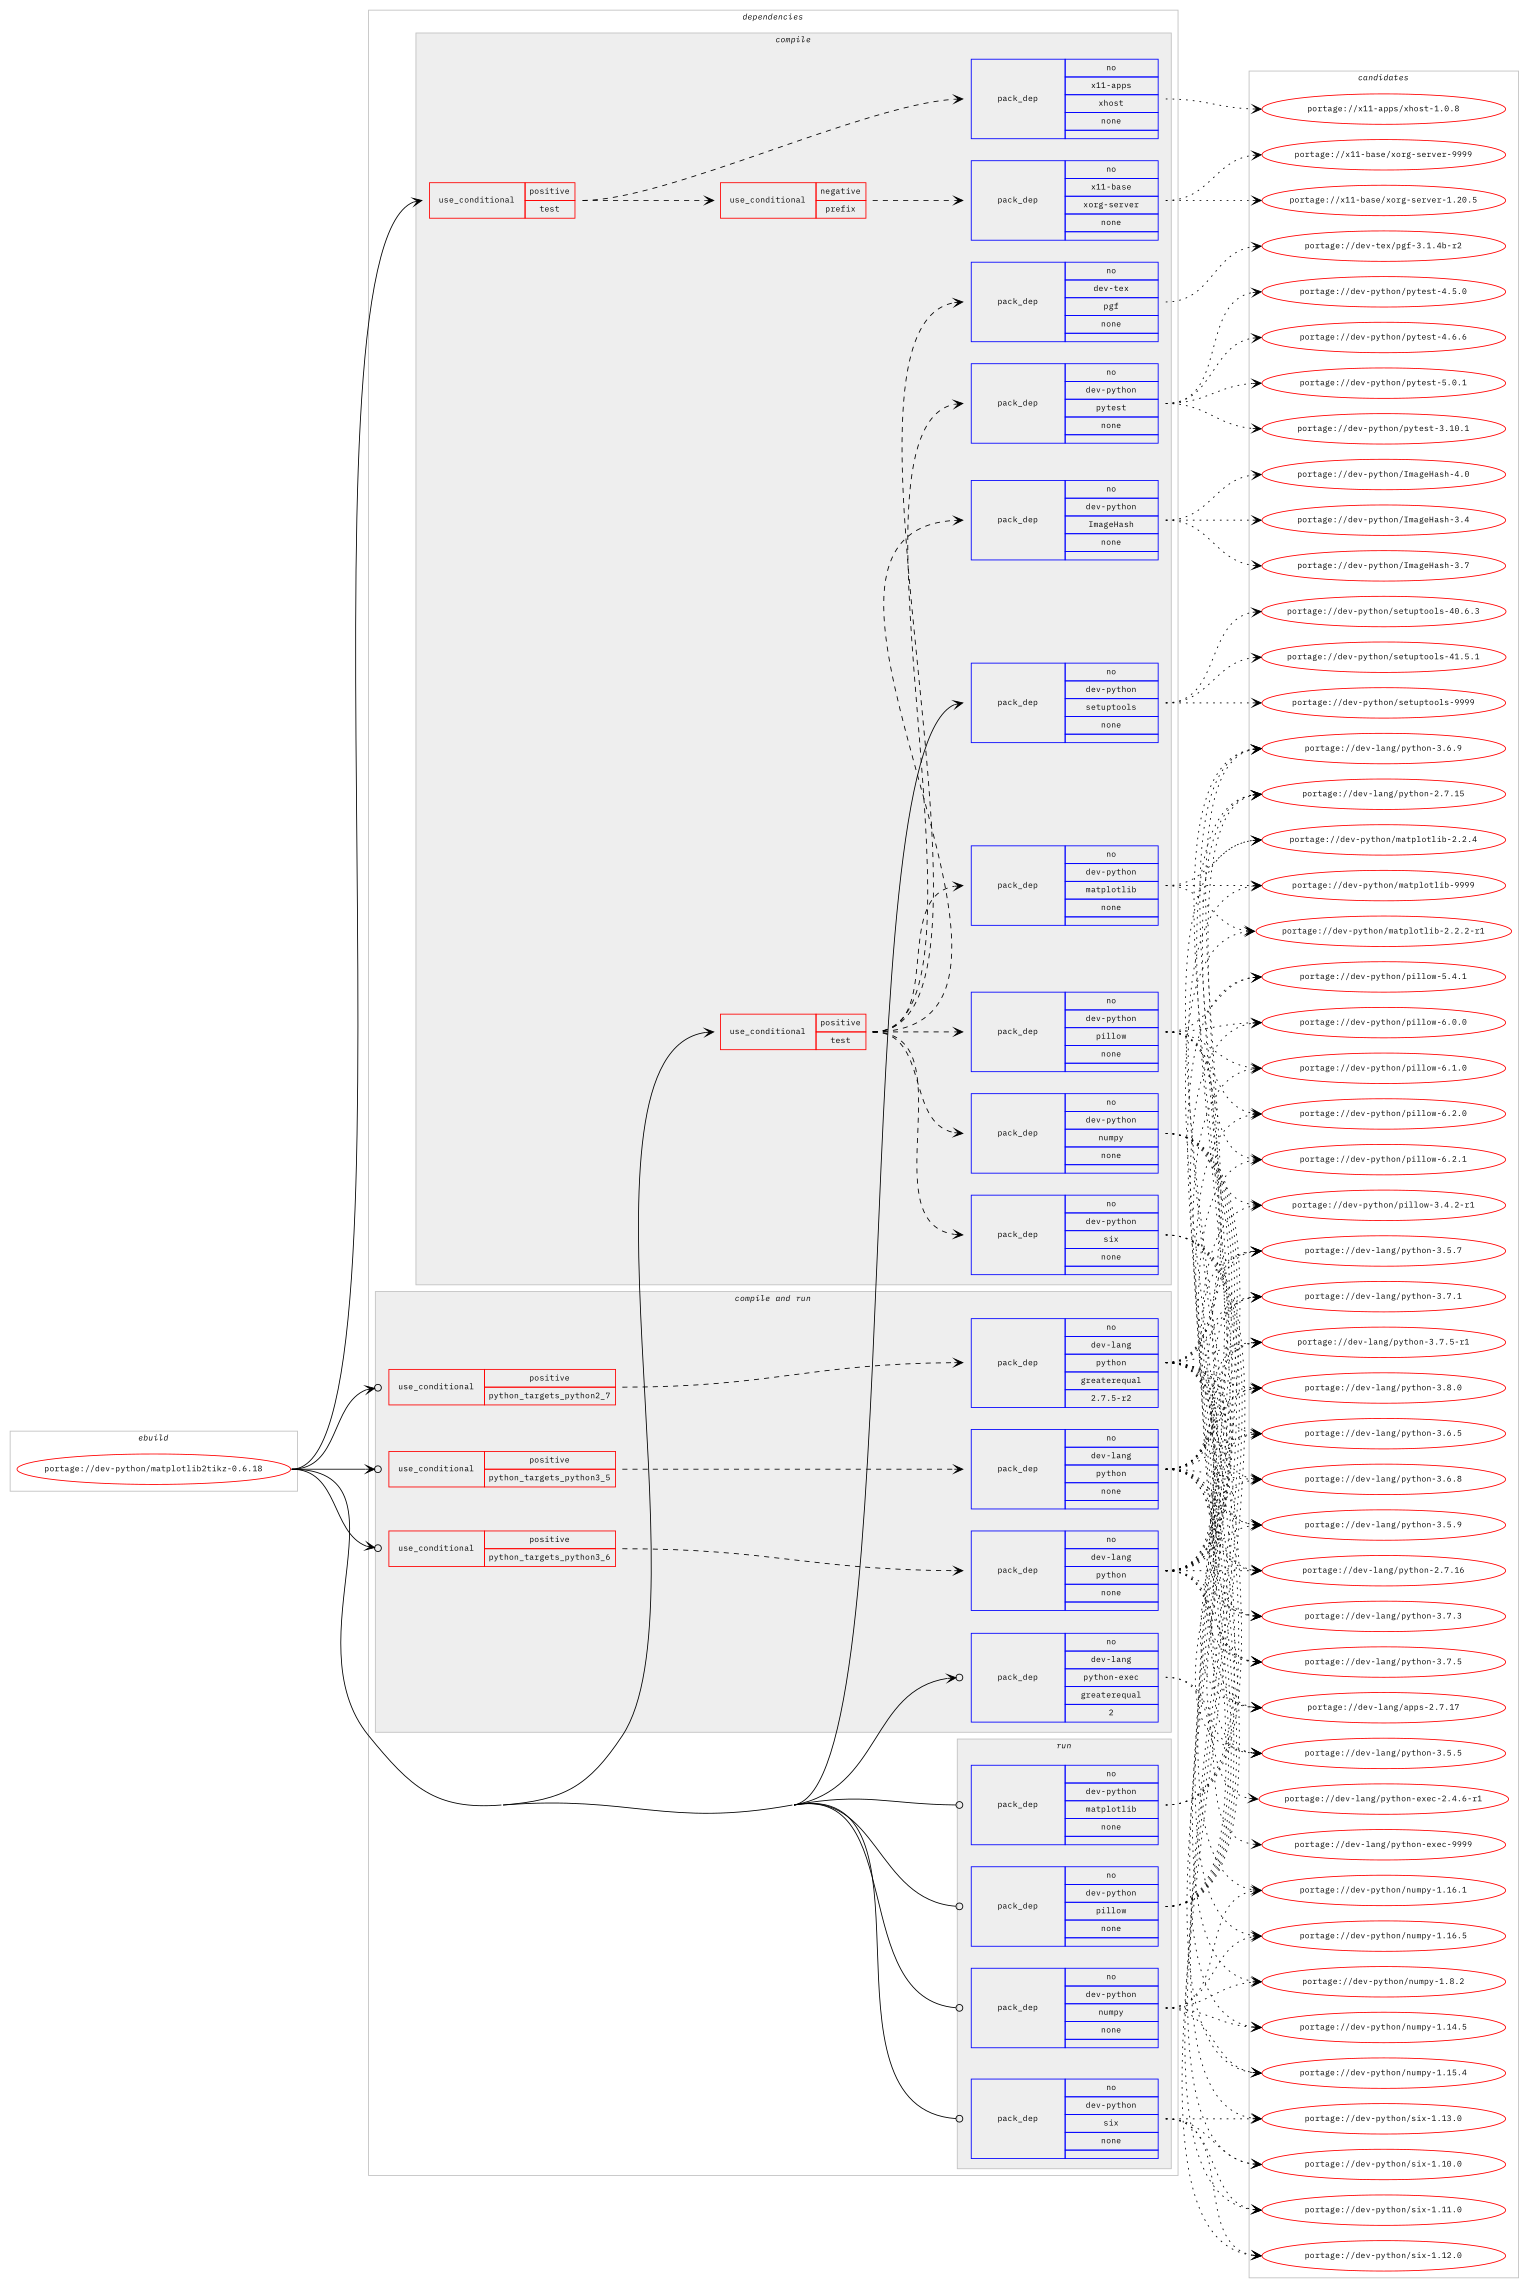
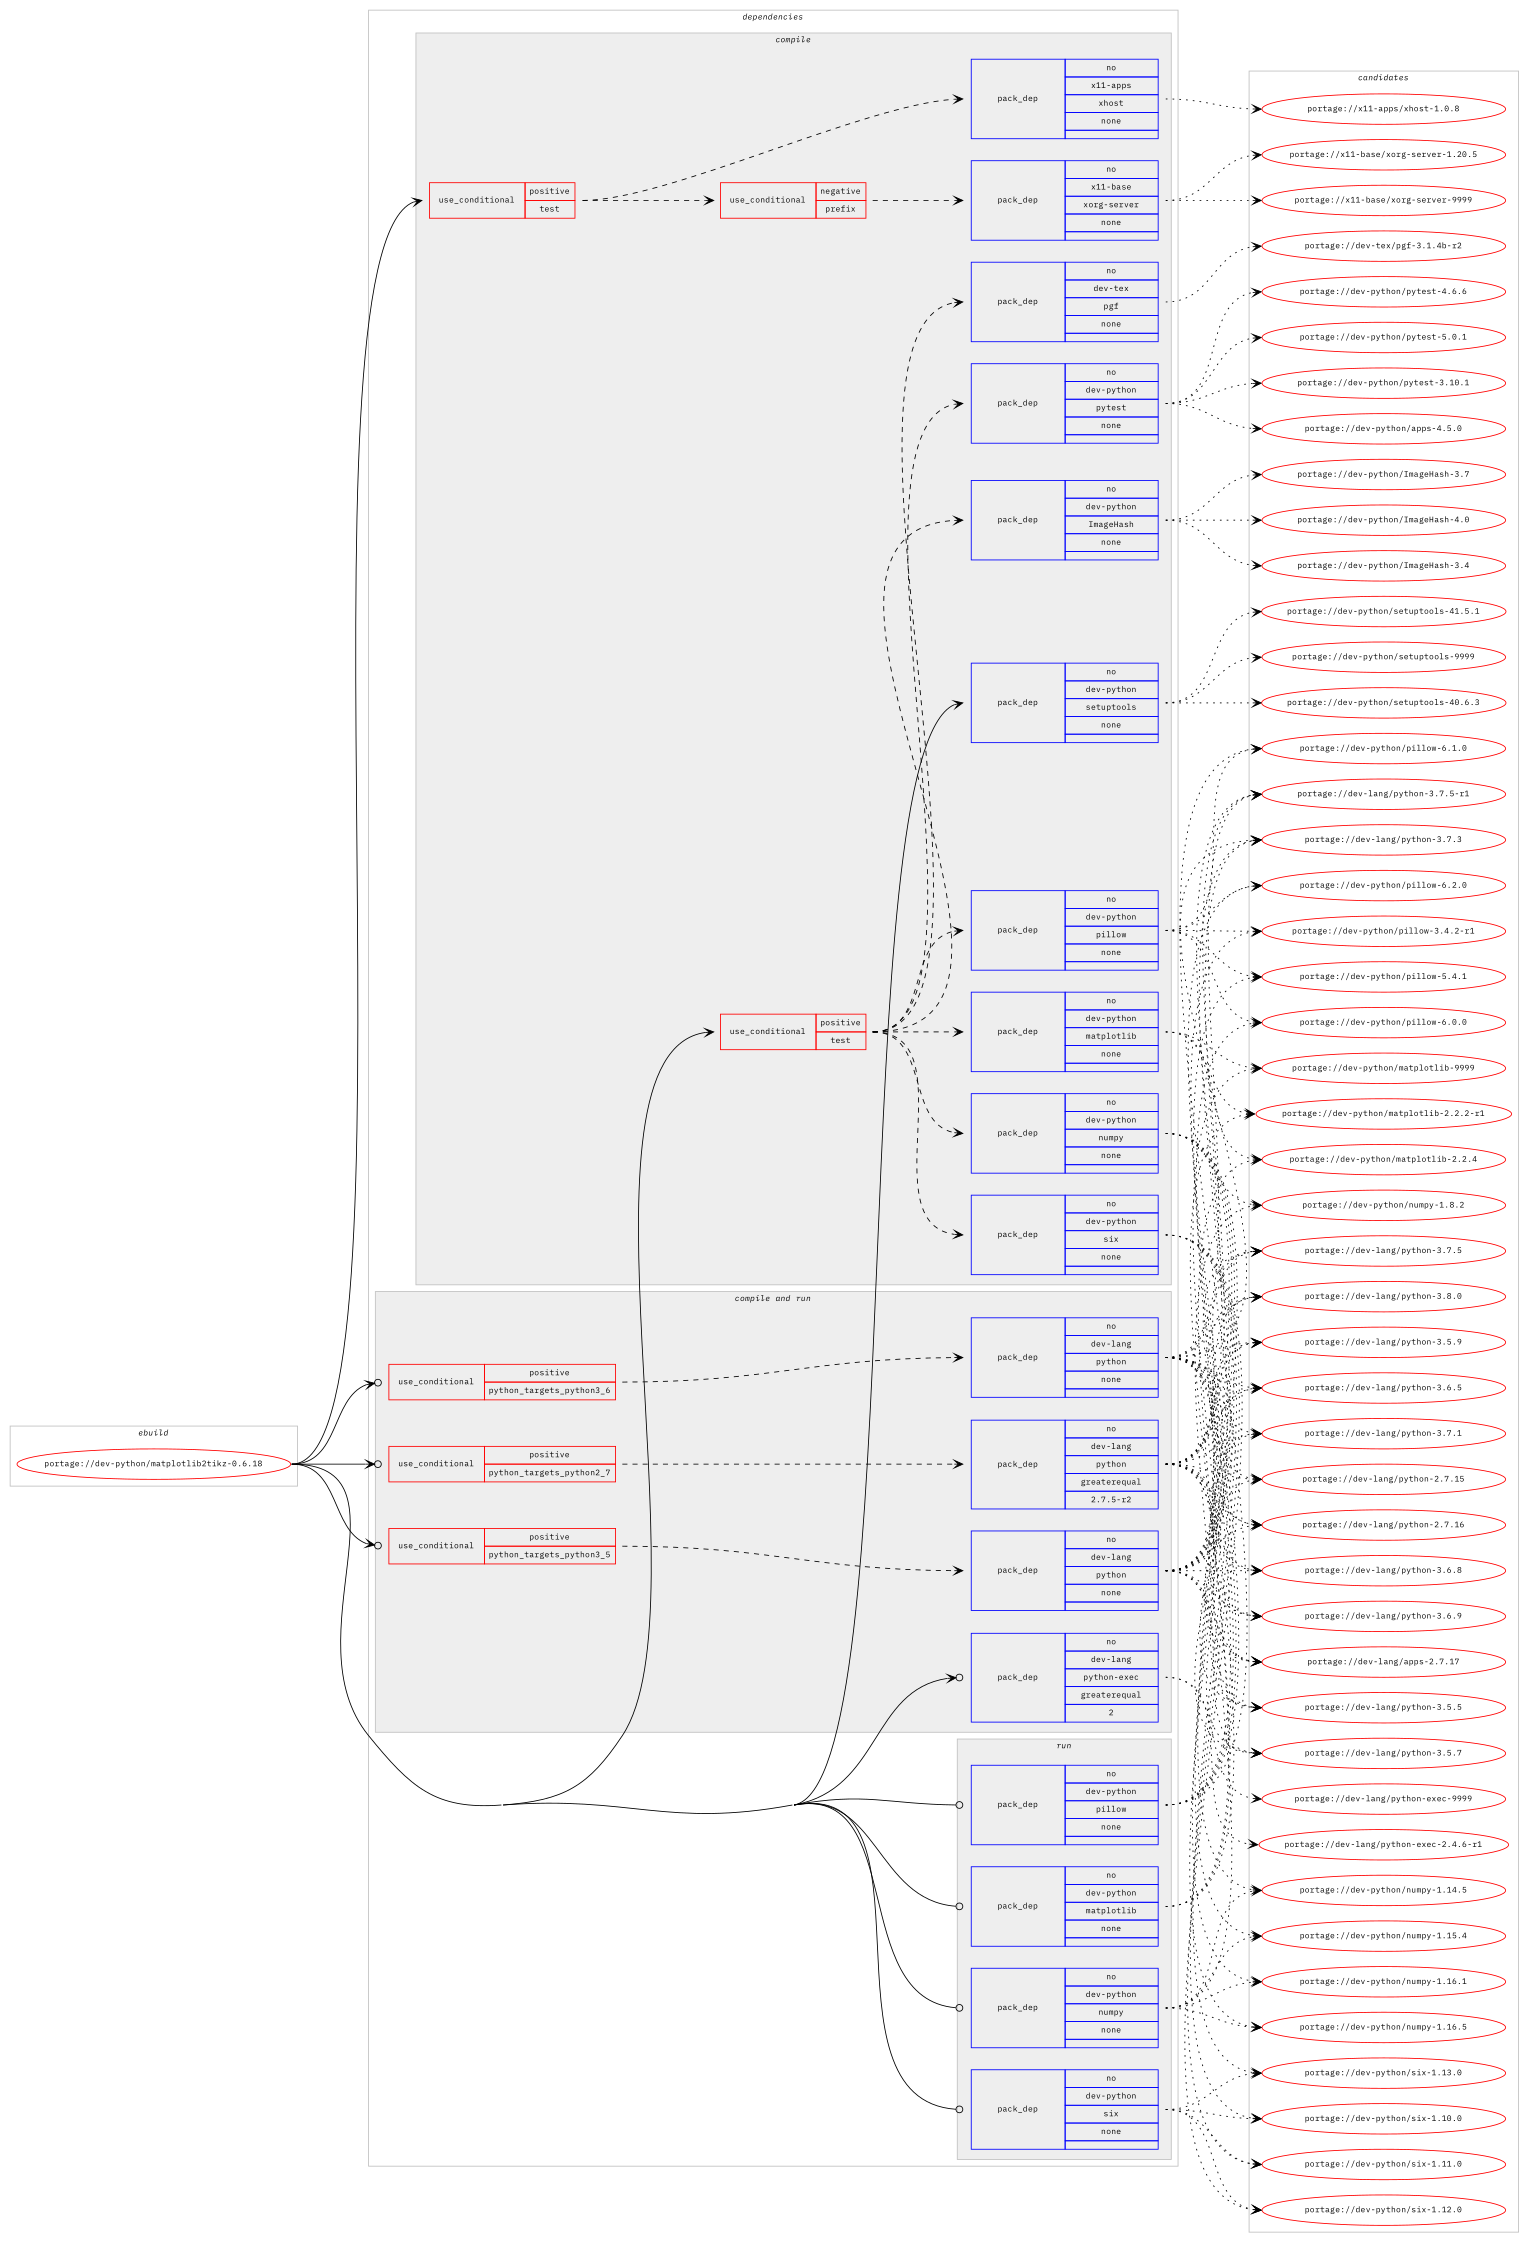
(1384, 292) -> (1384, 429)
(1384, 1160) -> none
